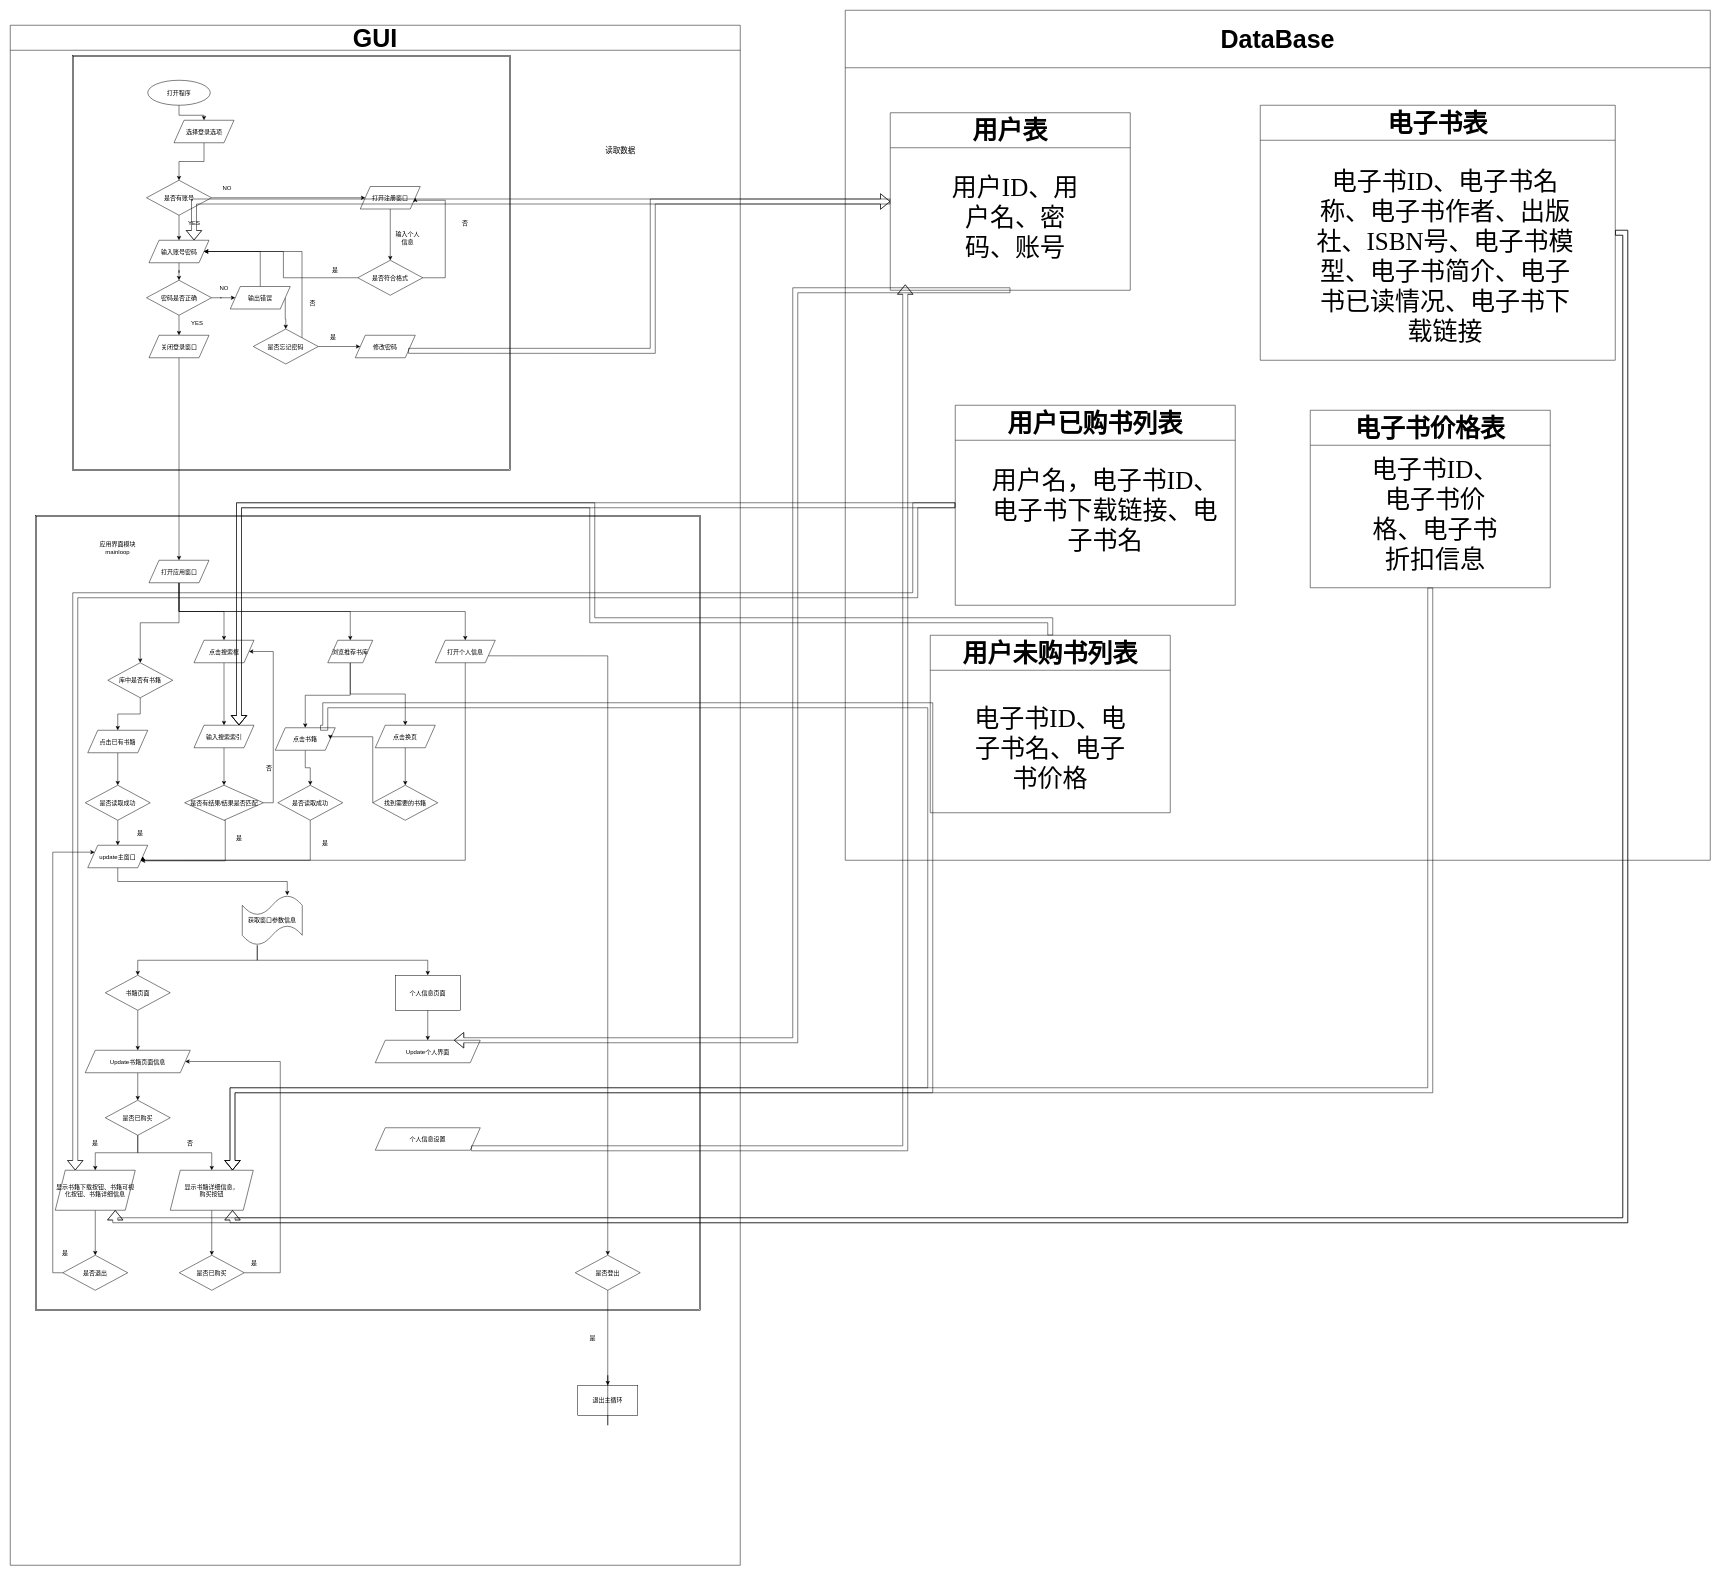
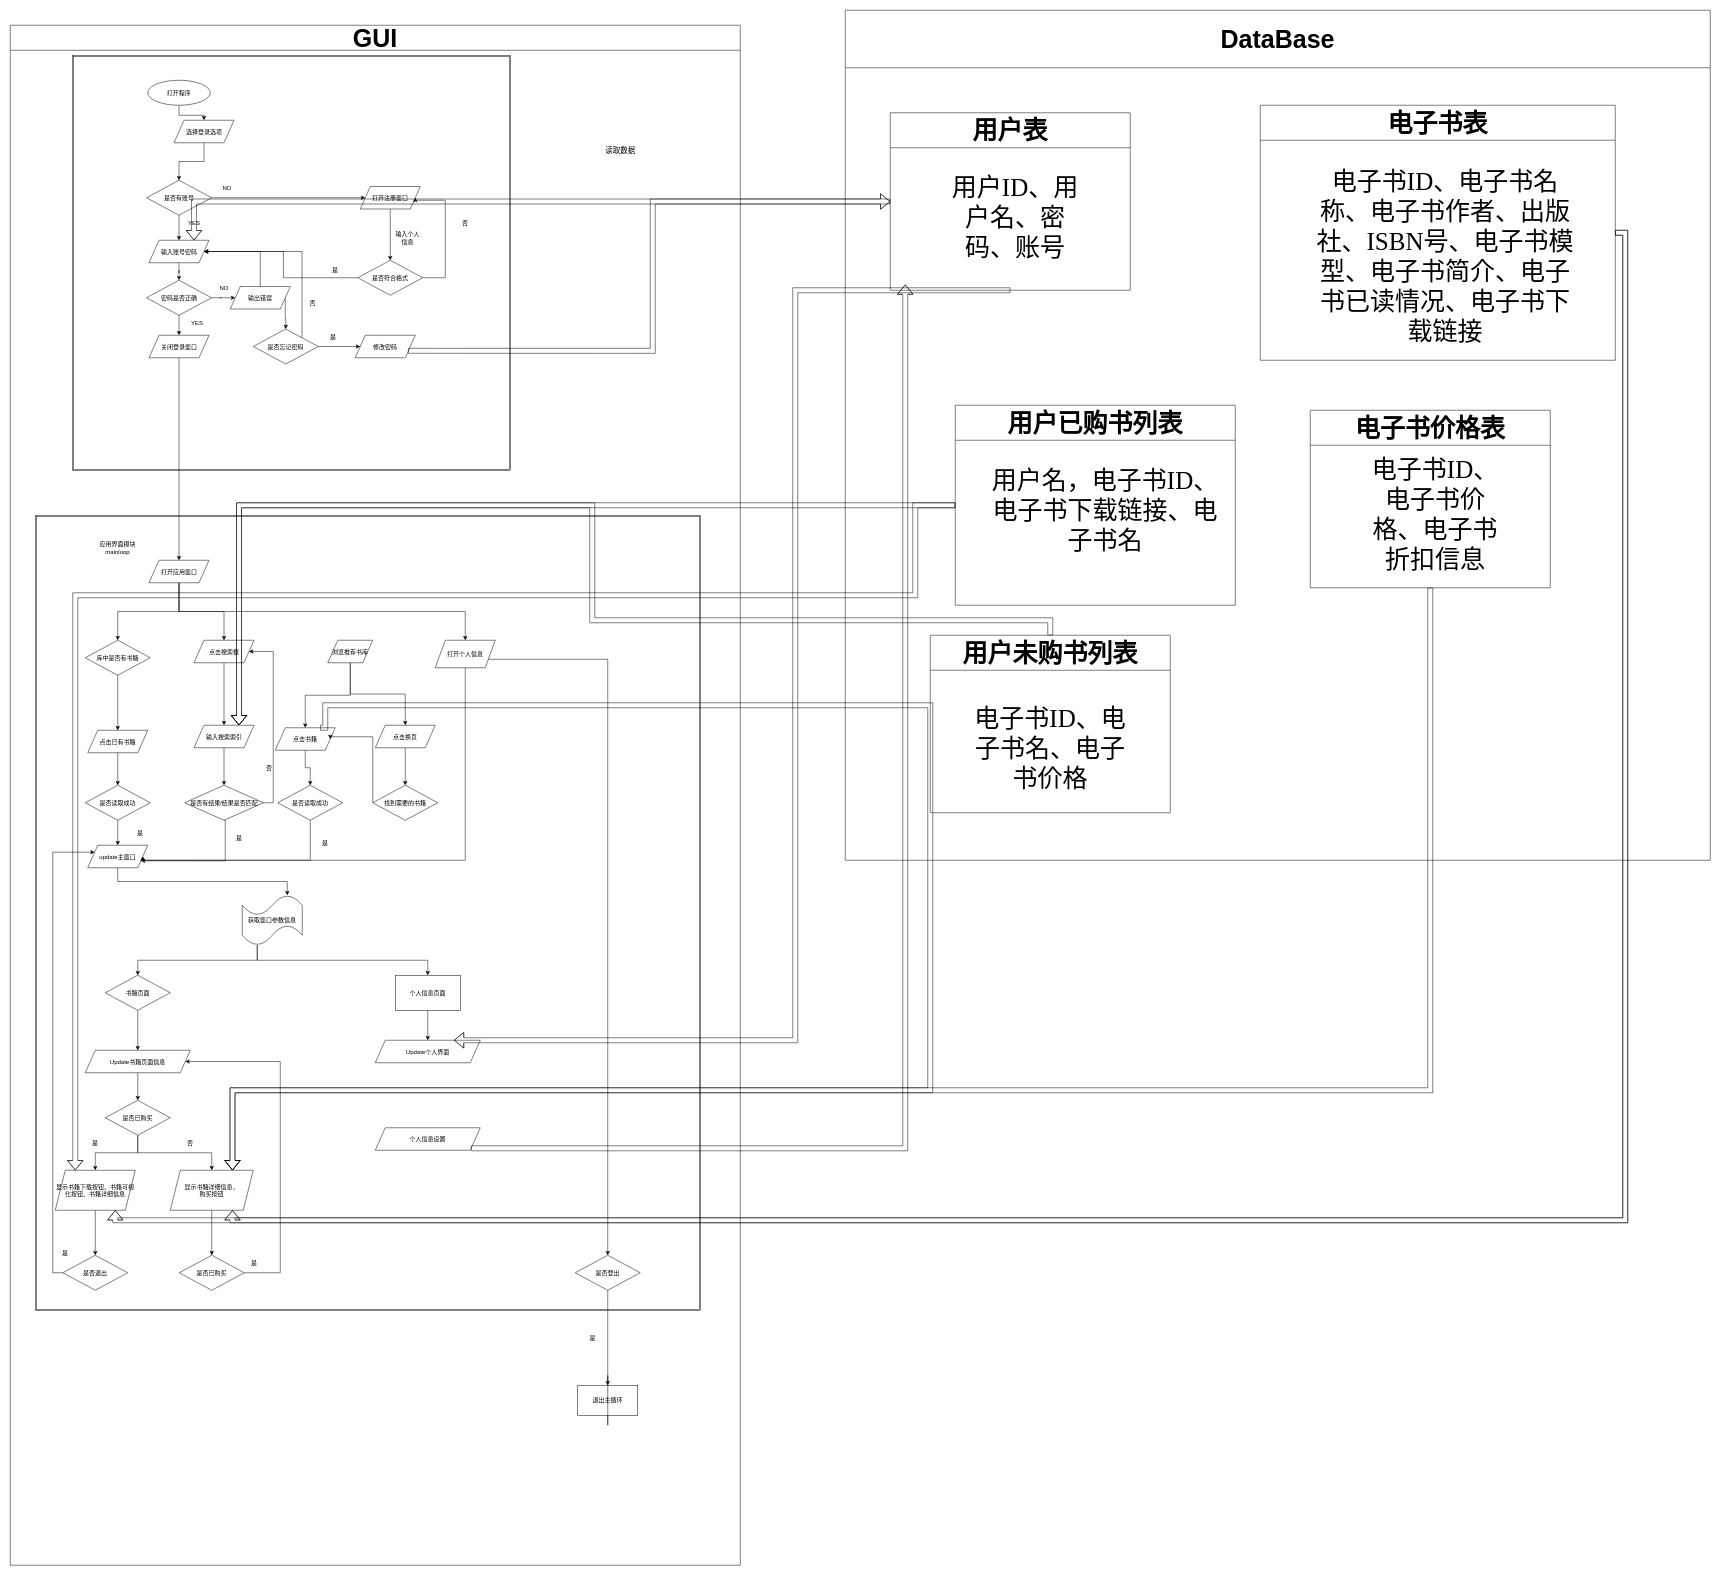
(350, 635) -> none
(465, 652) -> (465, 654)
(140, 680) -> (118, 658)
